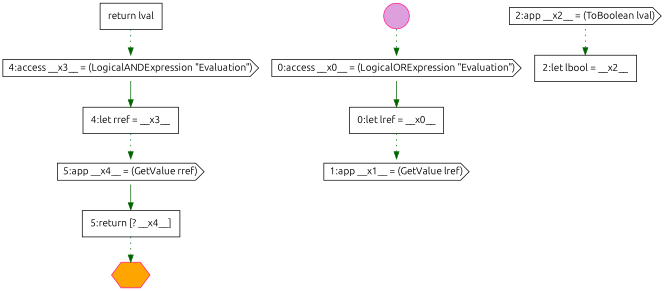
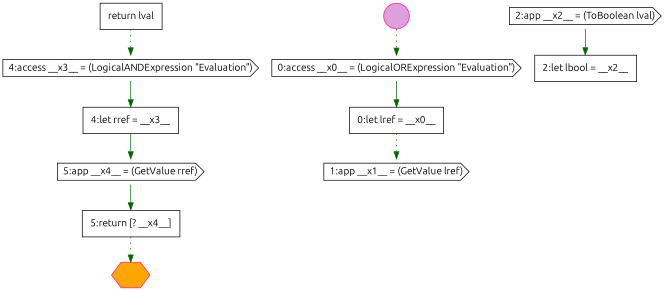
(585, 38) -> (585, 38)
(131, 142) -> (131, 142)
